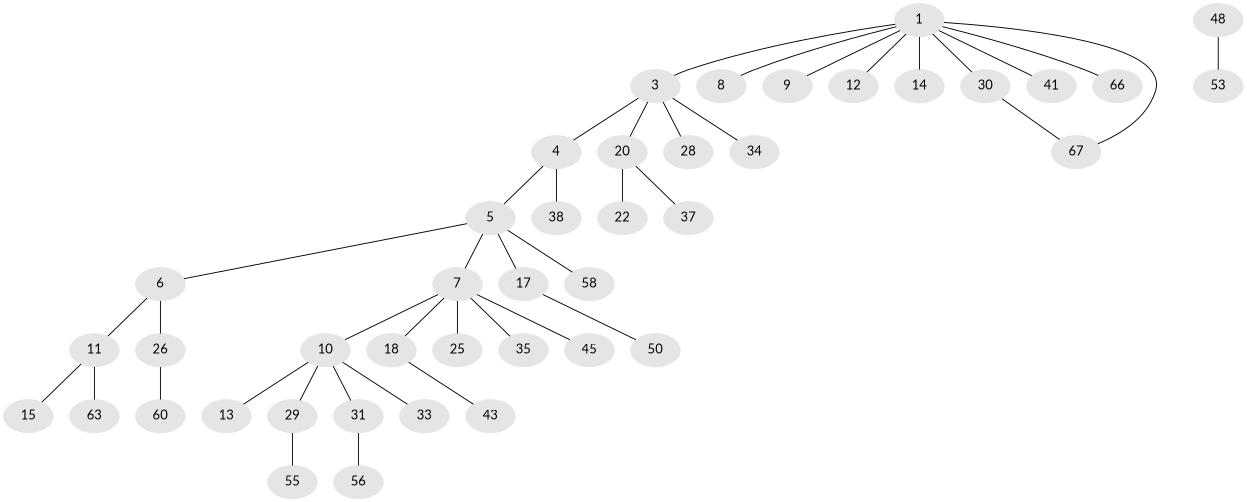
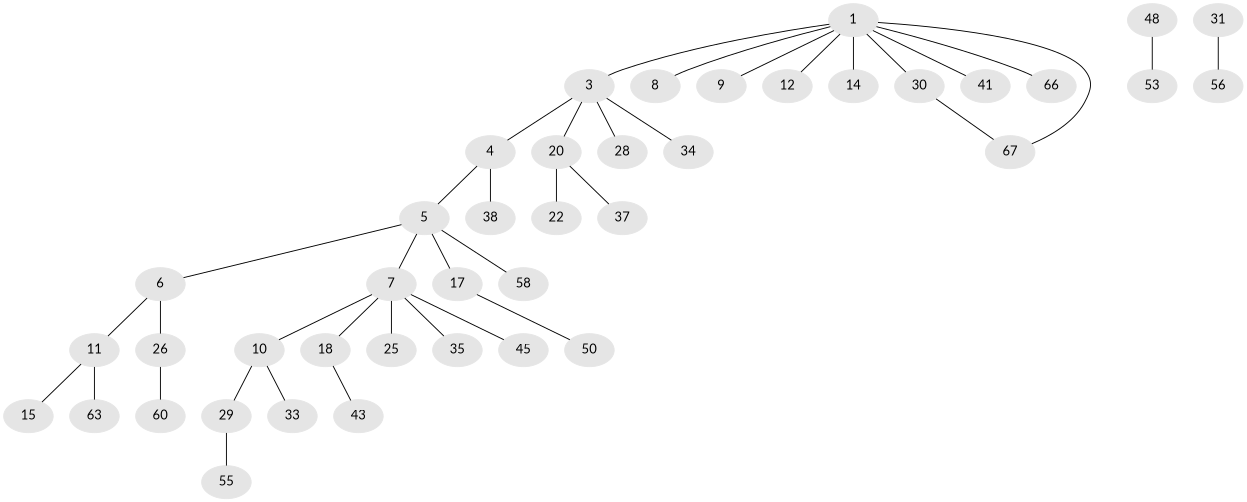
(342, 383) -> none
(226, 416) -> none
